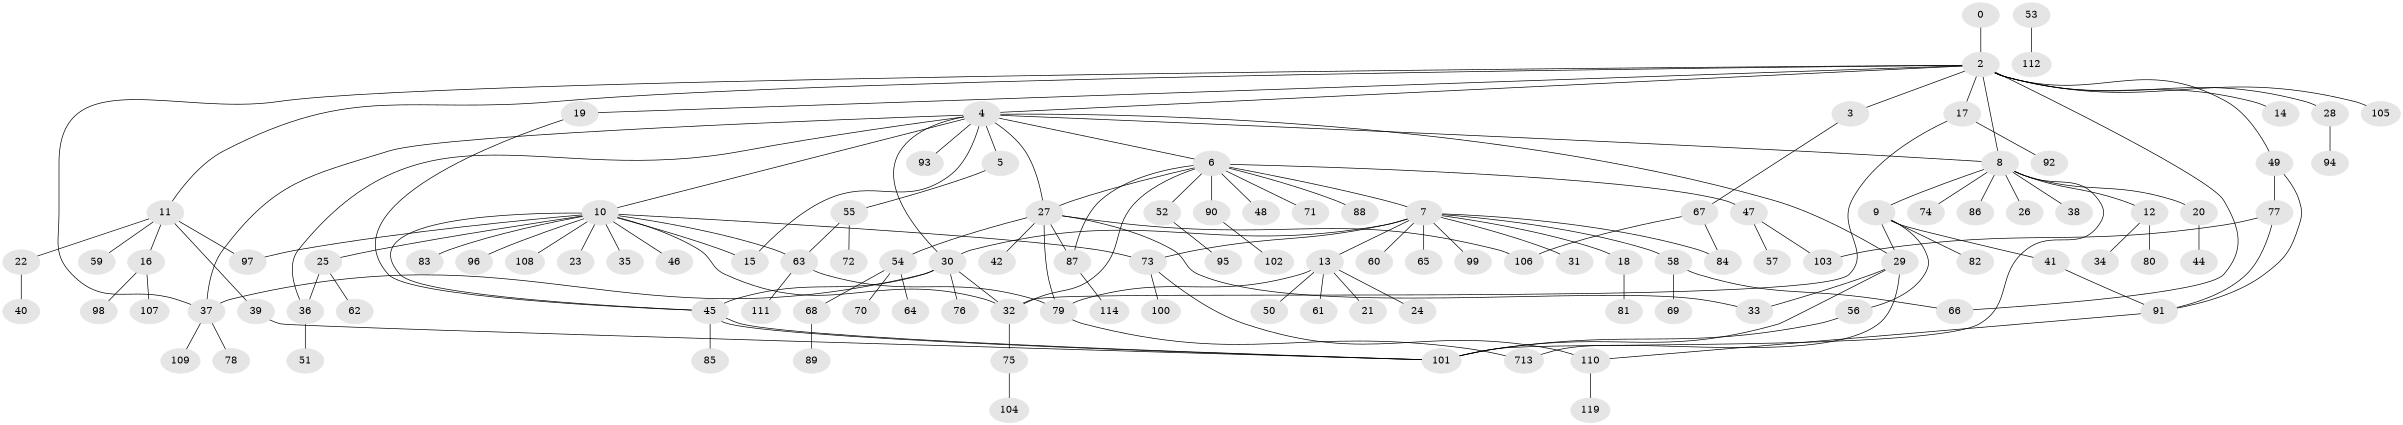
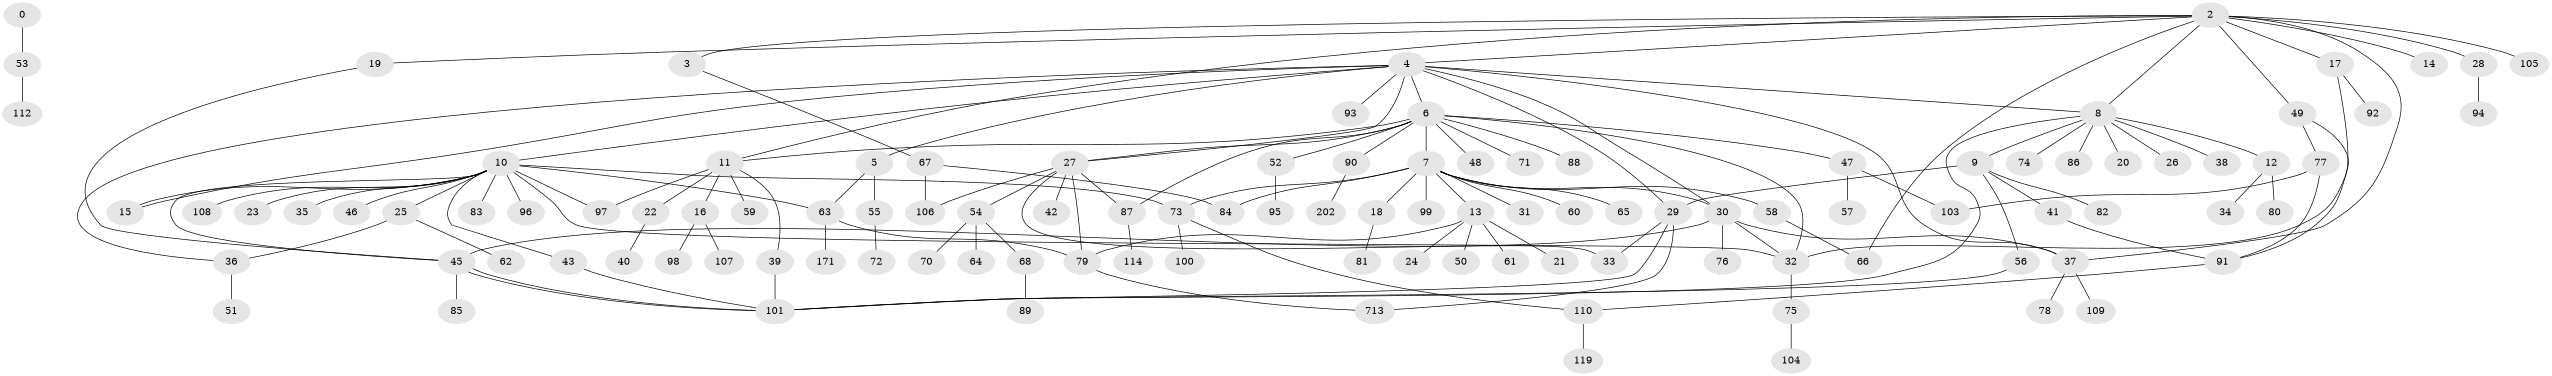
(1981, 40) -> (22, 40)
none -> (1077, 144)
(824, 237) -> (850, 188)
none -> (569, 262)
(1274, 262) -> (1326, 213)
(2199, 262) -> none
(761, 311) -> (826, 262)
(1673, 311) -> none
